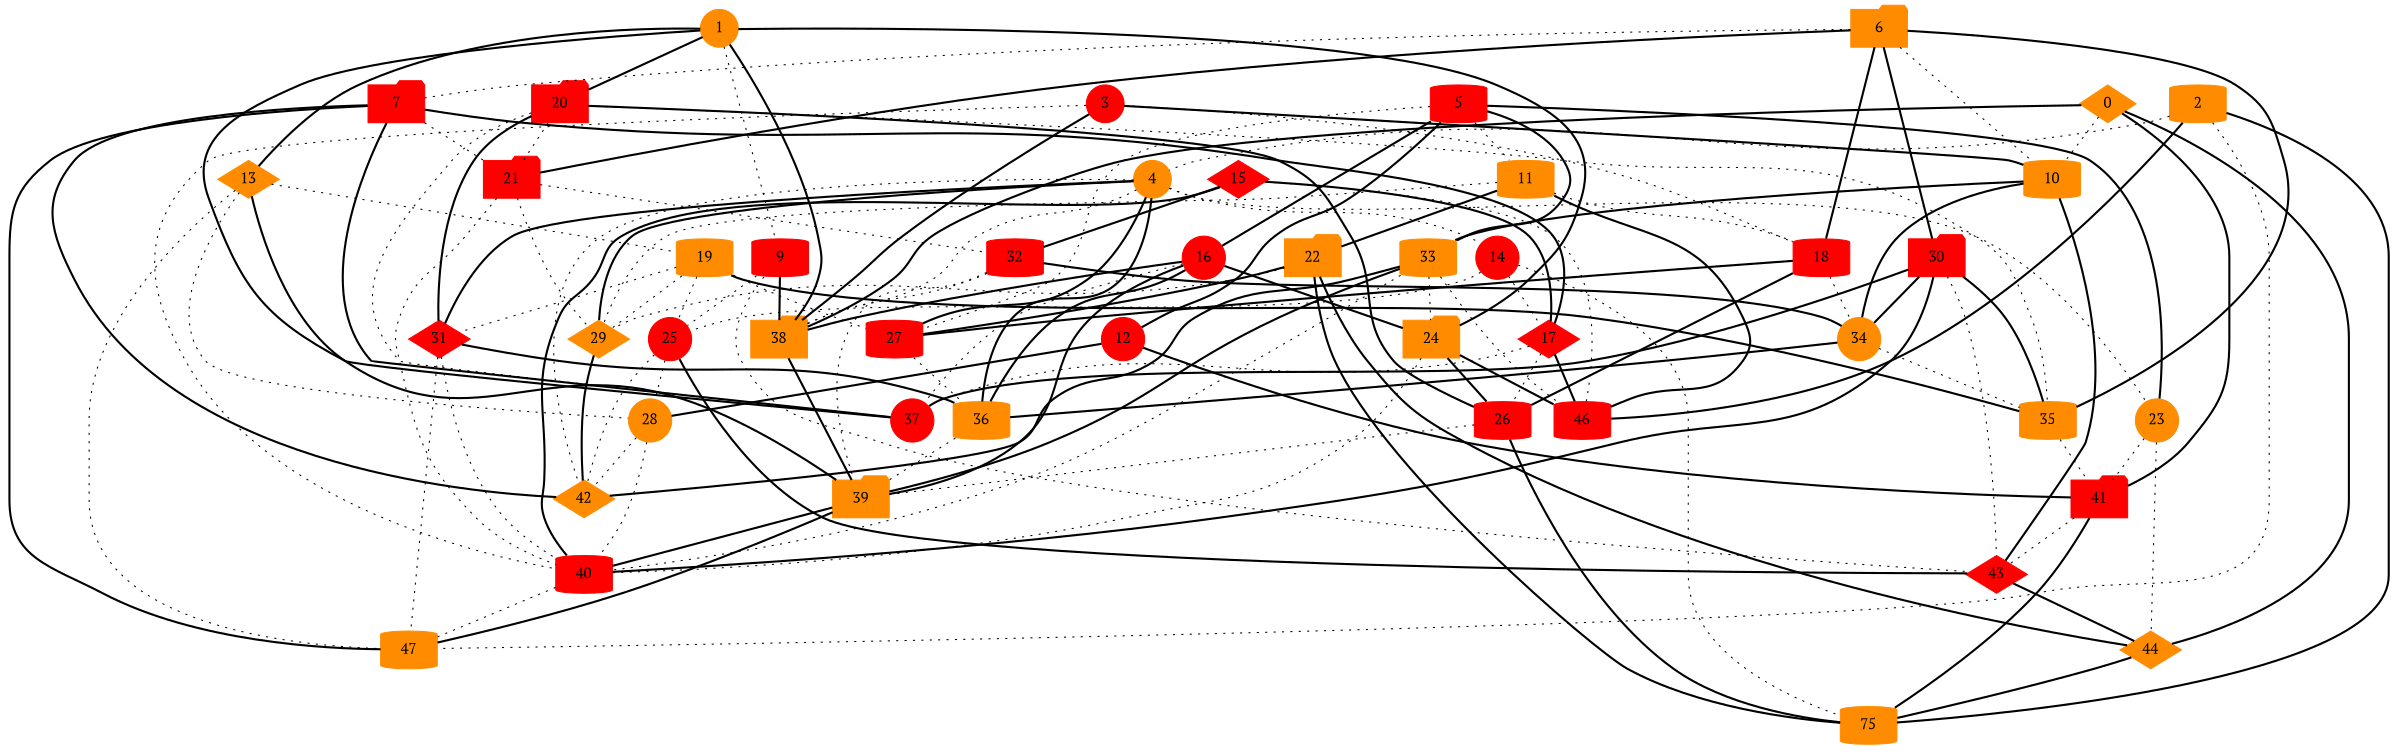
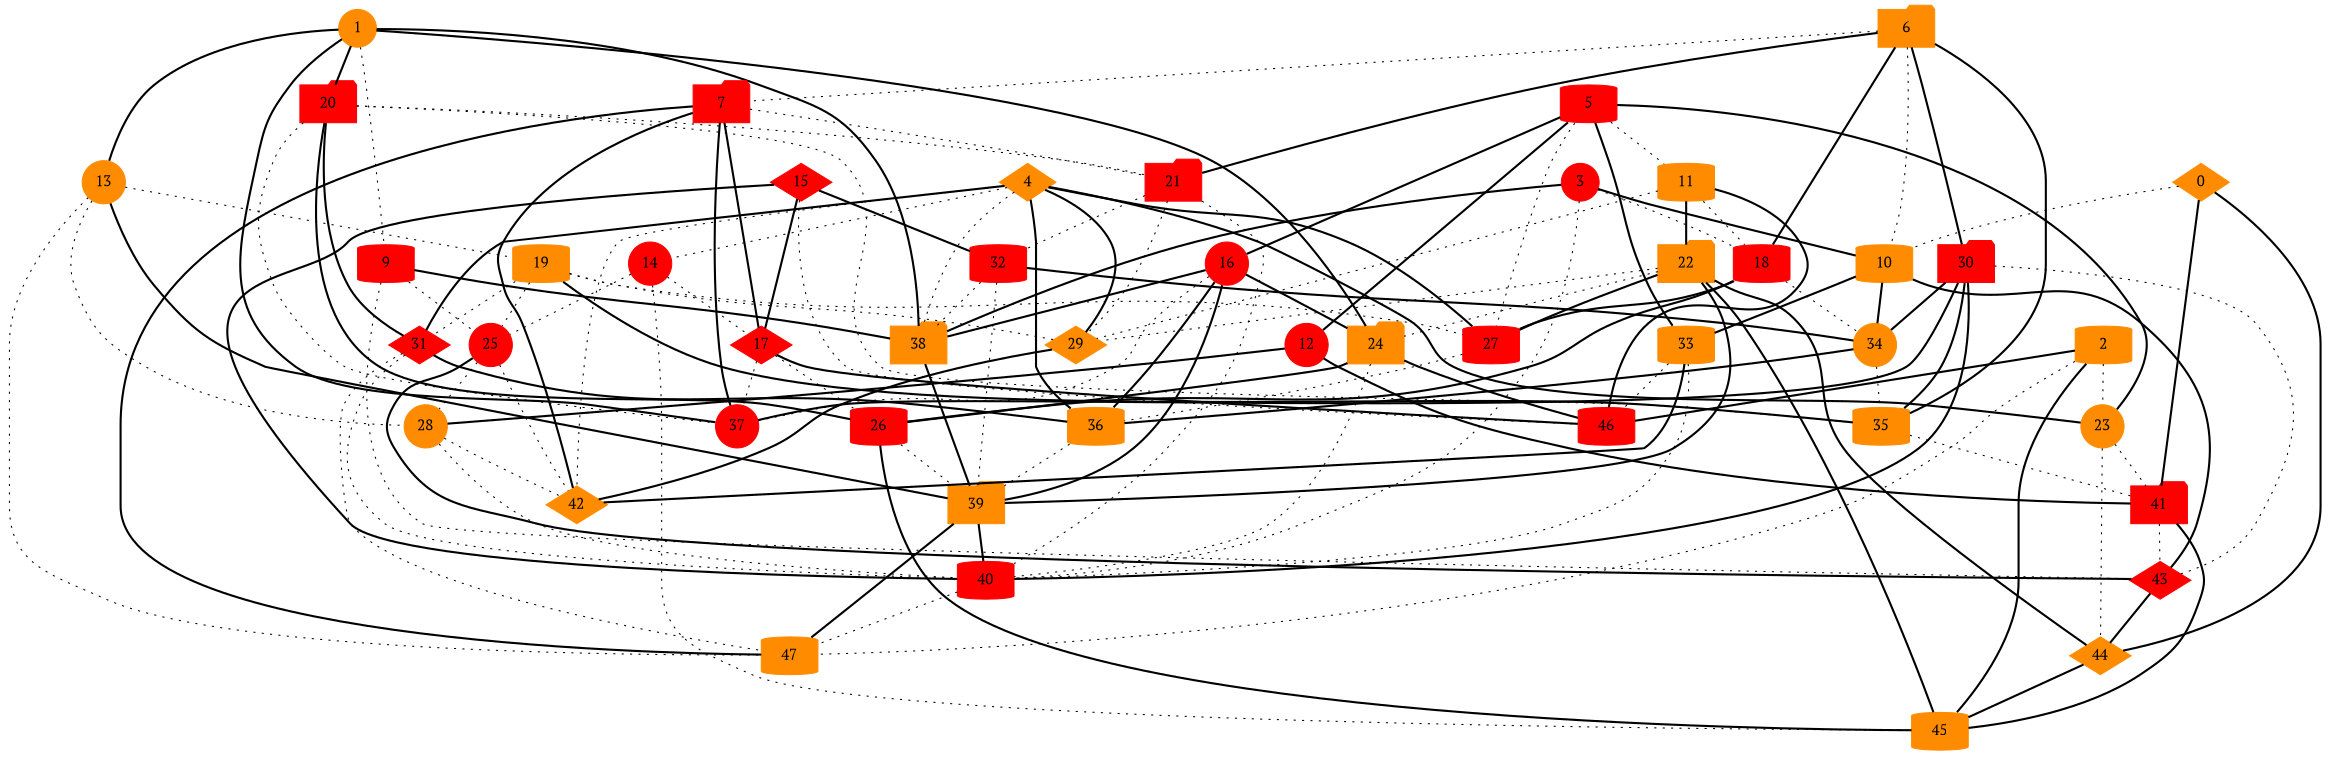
(1585, 120) -> none
(1920, 147) -> (2103, 384)
(249, 179) -> (104, 182)
(1152, 179) -> (1028, 182)
(1772, 204) -> (1567, 392)
(1430, 298) -> (1544, 300)
(1149, 391) -> (1438, 482)
(1869, 725) -> (1940, 731)
